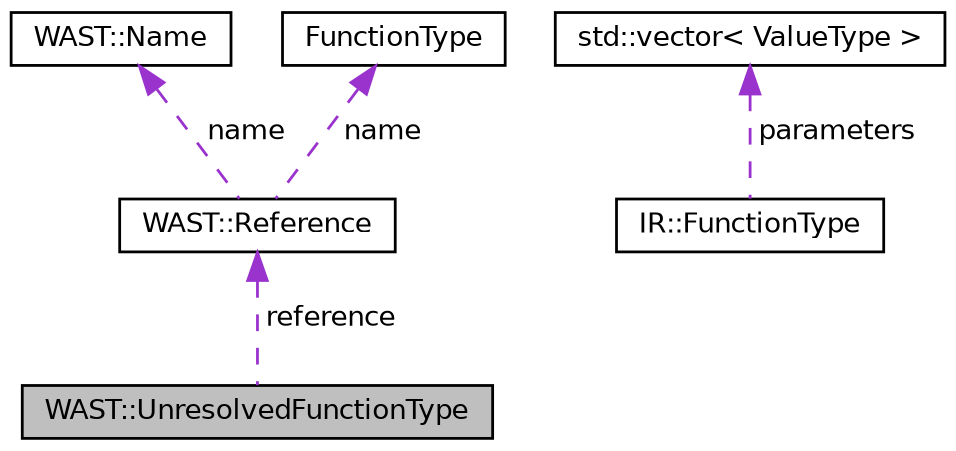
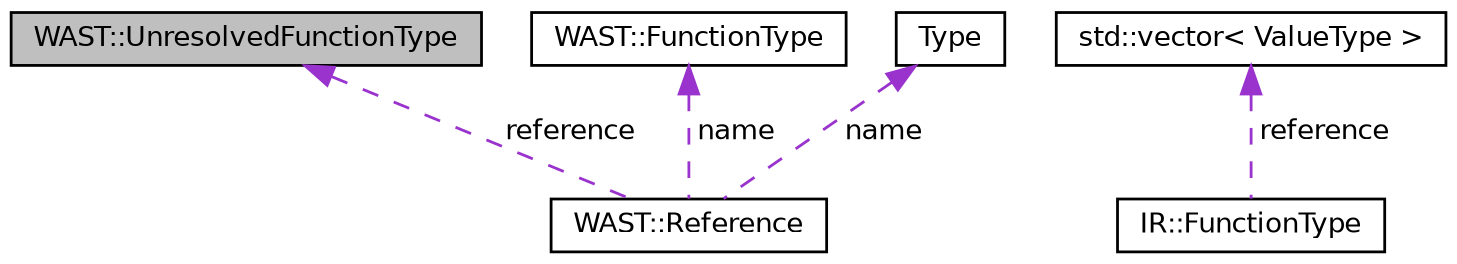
(121, 39) -> (689, 39)
(394, 39) -> (951, 39)
(834, 132) -> (1321, 132)
(257, 333) -> (481, 138)
